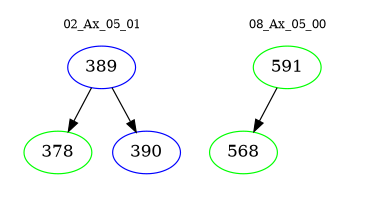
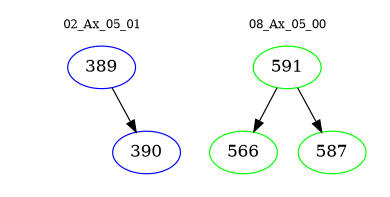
(58, 152) -> none
(243, 152) -> (243, 152)
none -> (332, 152)
